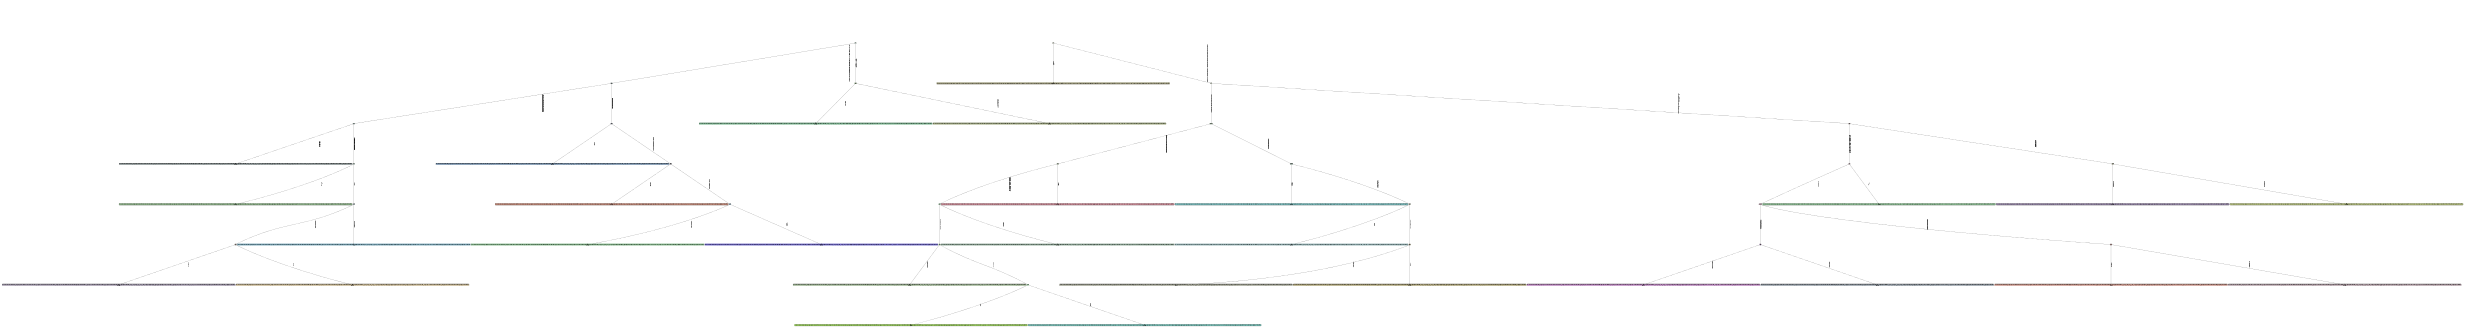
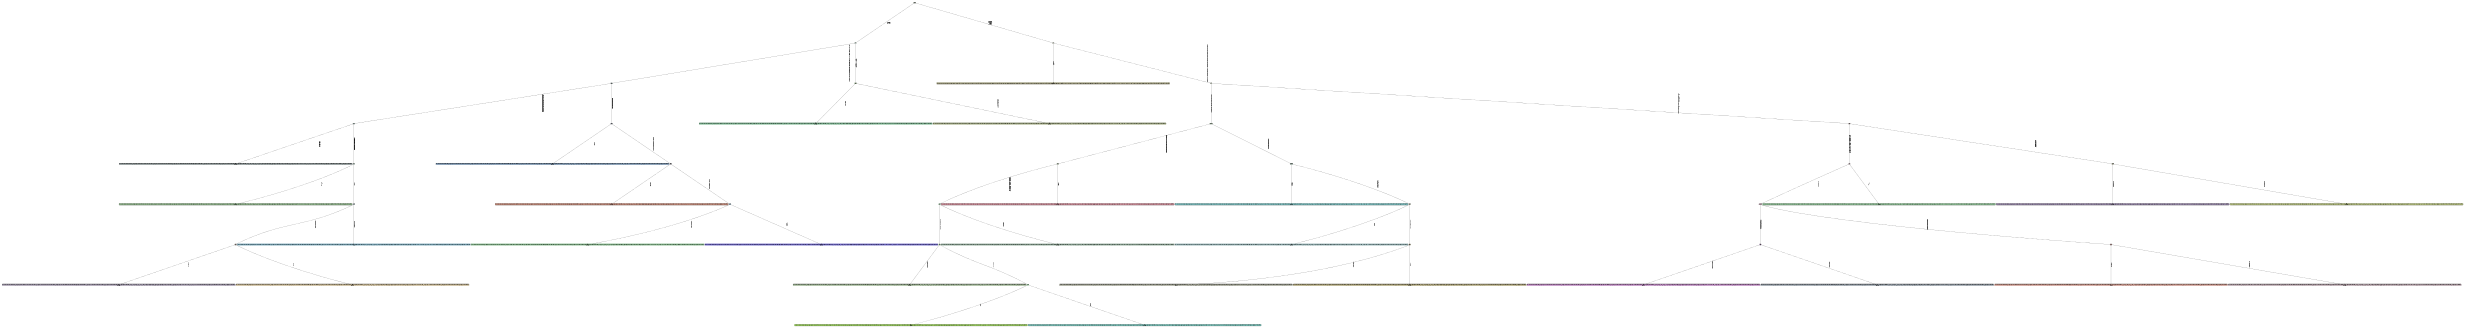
none -> (915, 3)
